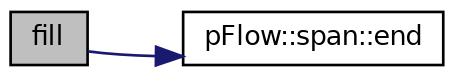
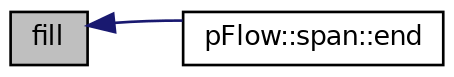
(122, 55) -> (148, 21)
